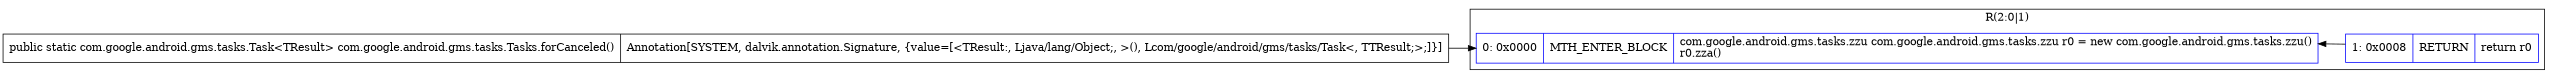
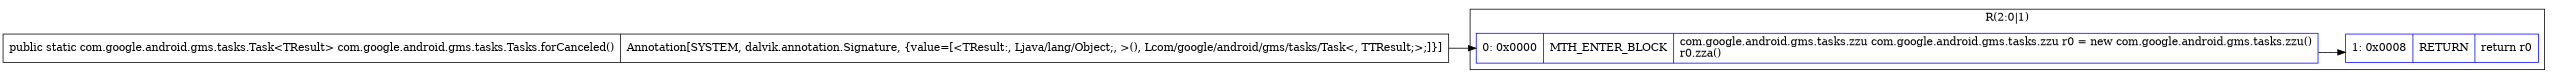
(2336, 44) -> (2328, 53)
